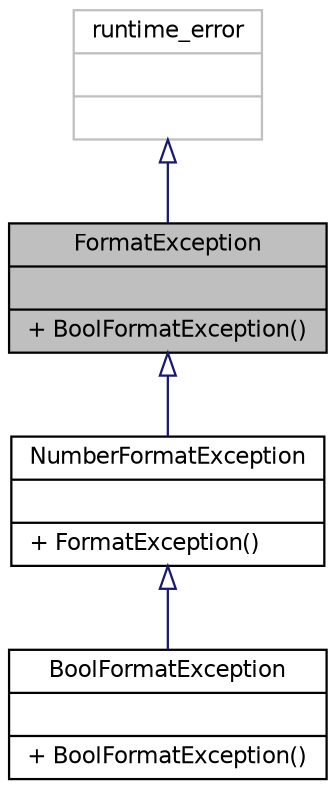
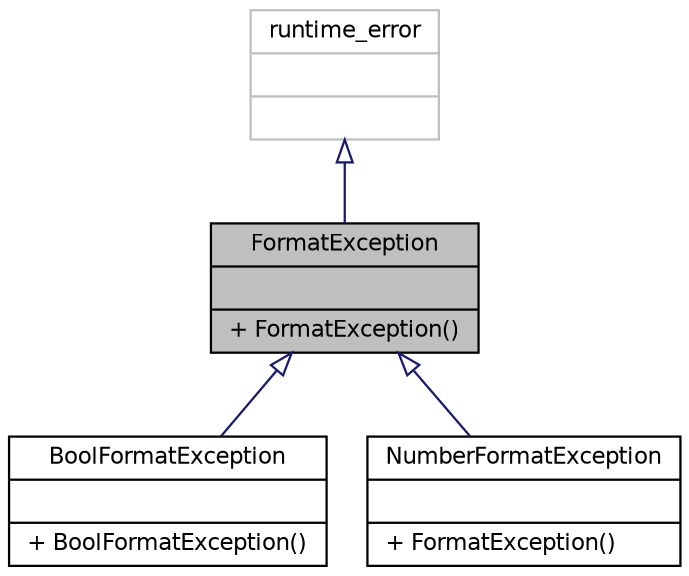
(168, 330) -> (345, 330)
(168, 619) -> (249, 404)
